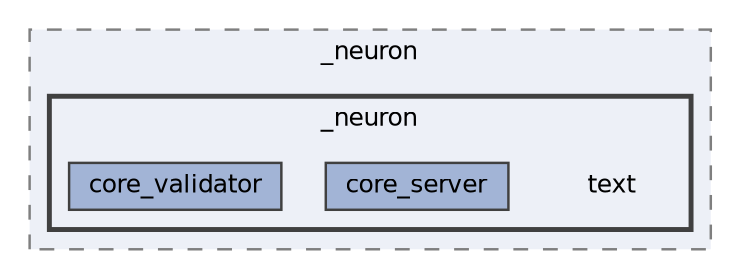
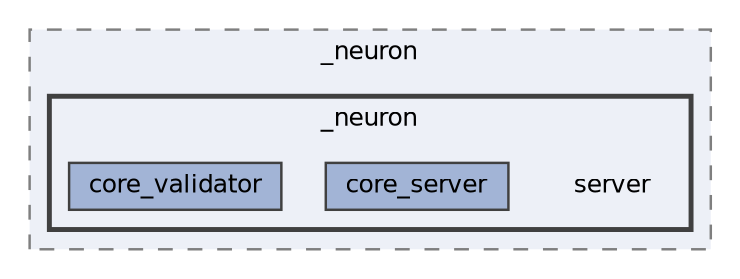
(612, 186) -> (612, 186)
